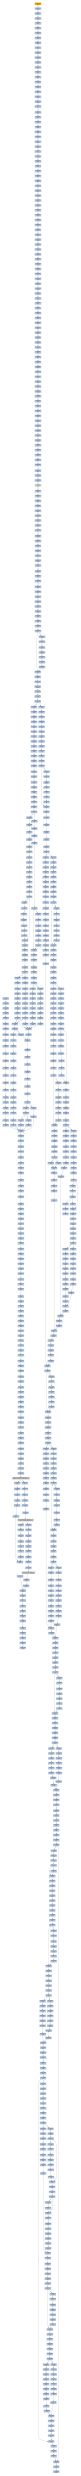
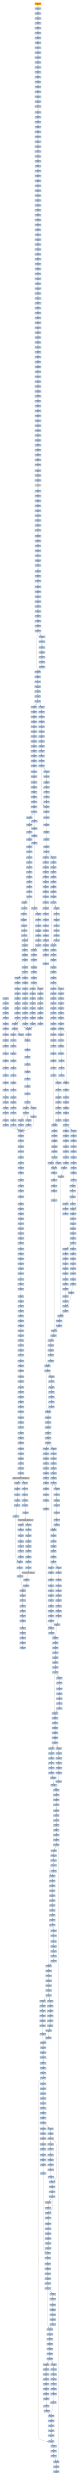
none -> (20, 1568)
